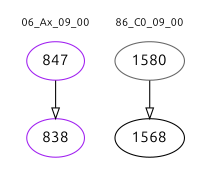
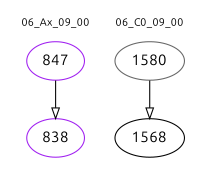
(150, 23) -> (150, 23)
